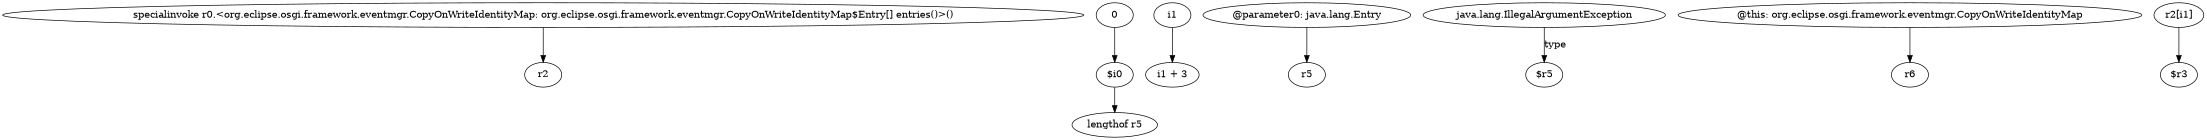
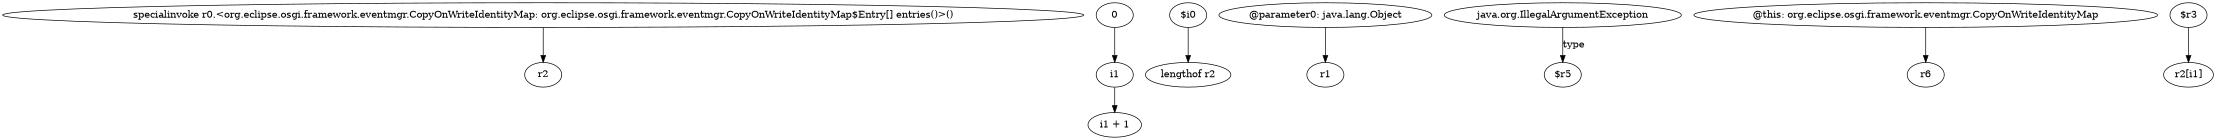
(1307, 15) -> (1325, 15)
(1544, 15) -> (1563, 15)
(1115, 41) -> (1115, 41)
(2179, 41) -> (2188, 41)
(1172, 75) -> (1115, 125)
(1307, 75) -> (1325, 75)
(1115, 125) -> (1188, 75)
